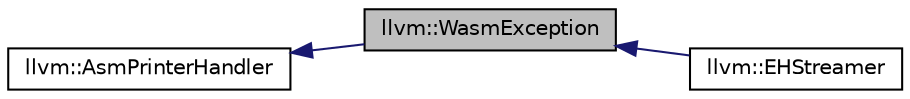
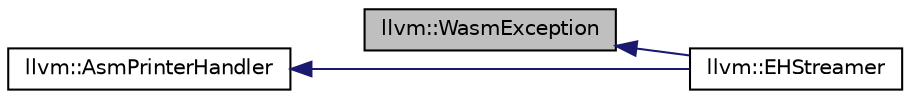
(338, 47) -> (501, 69)
